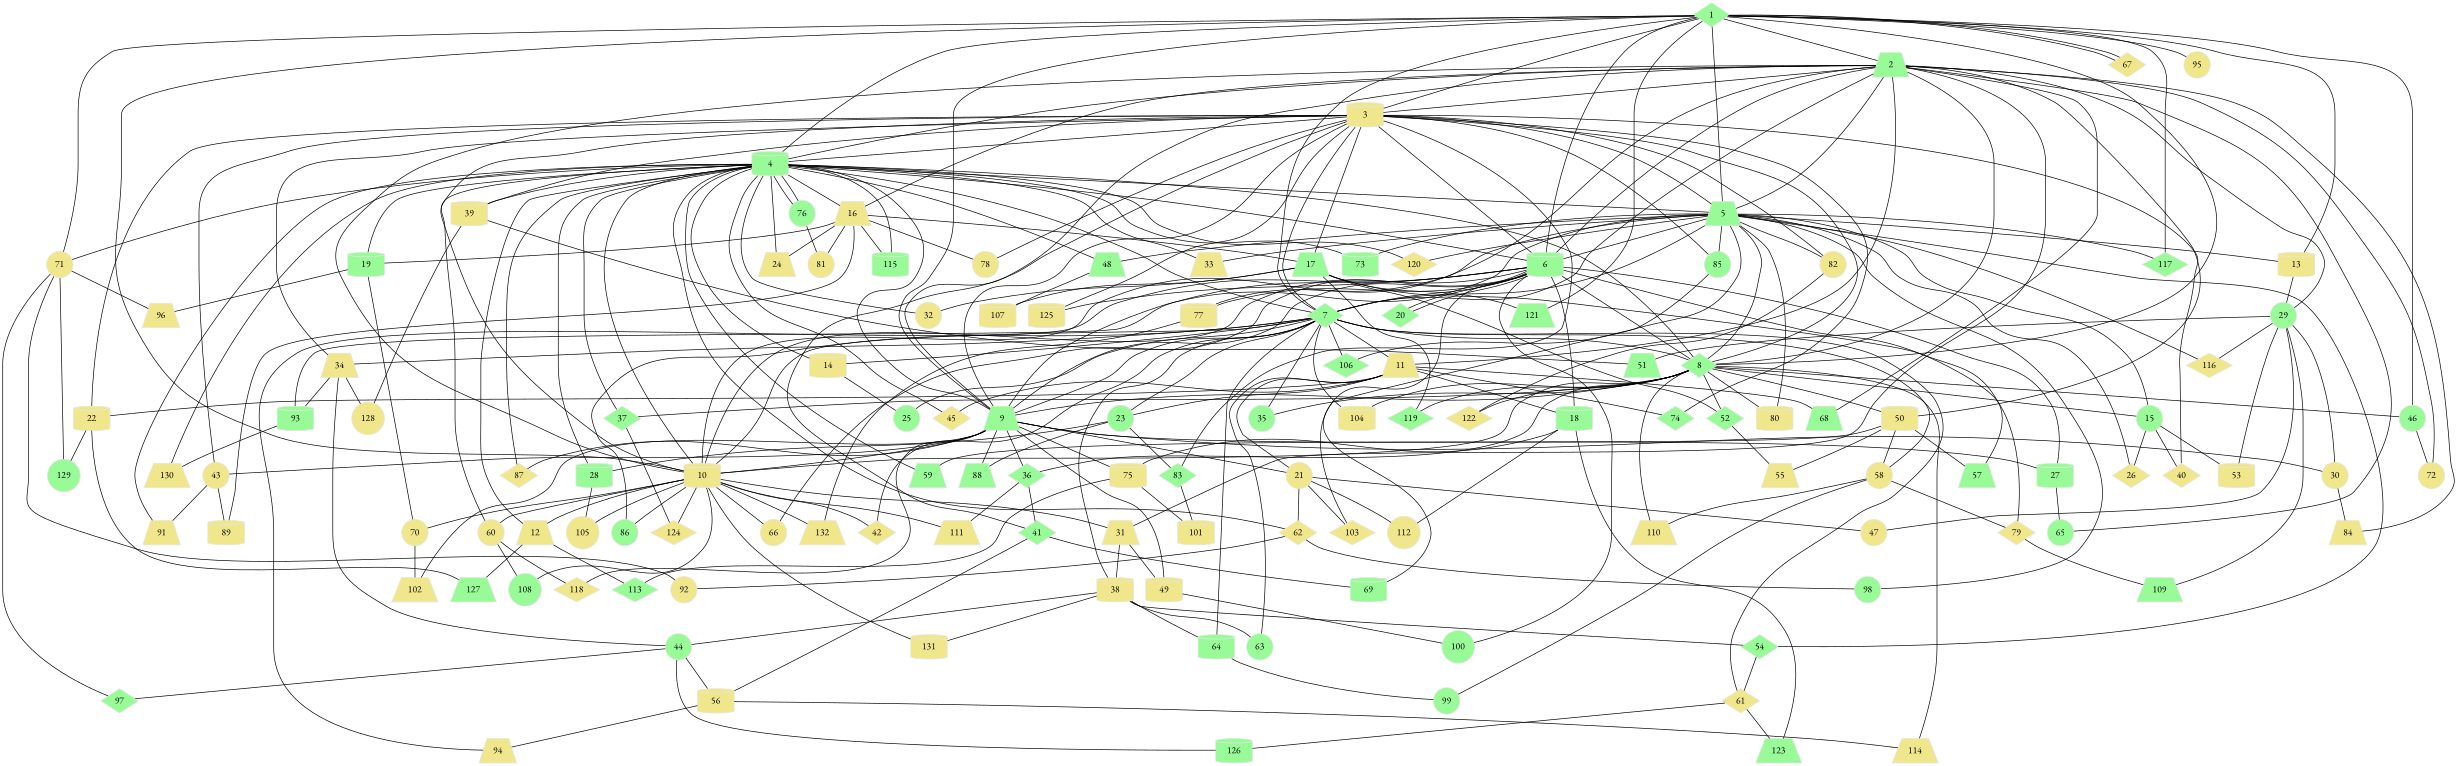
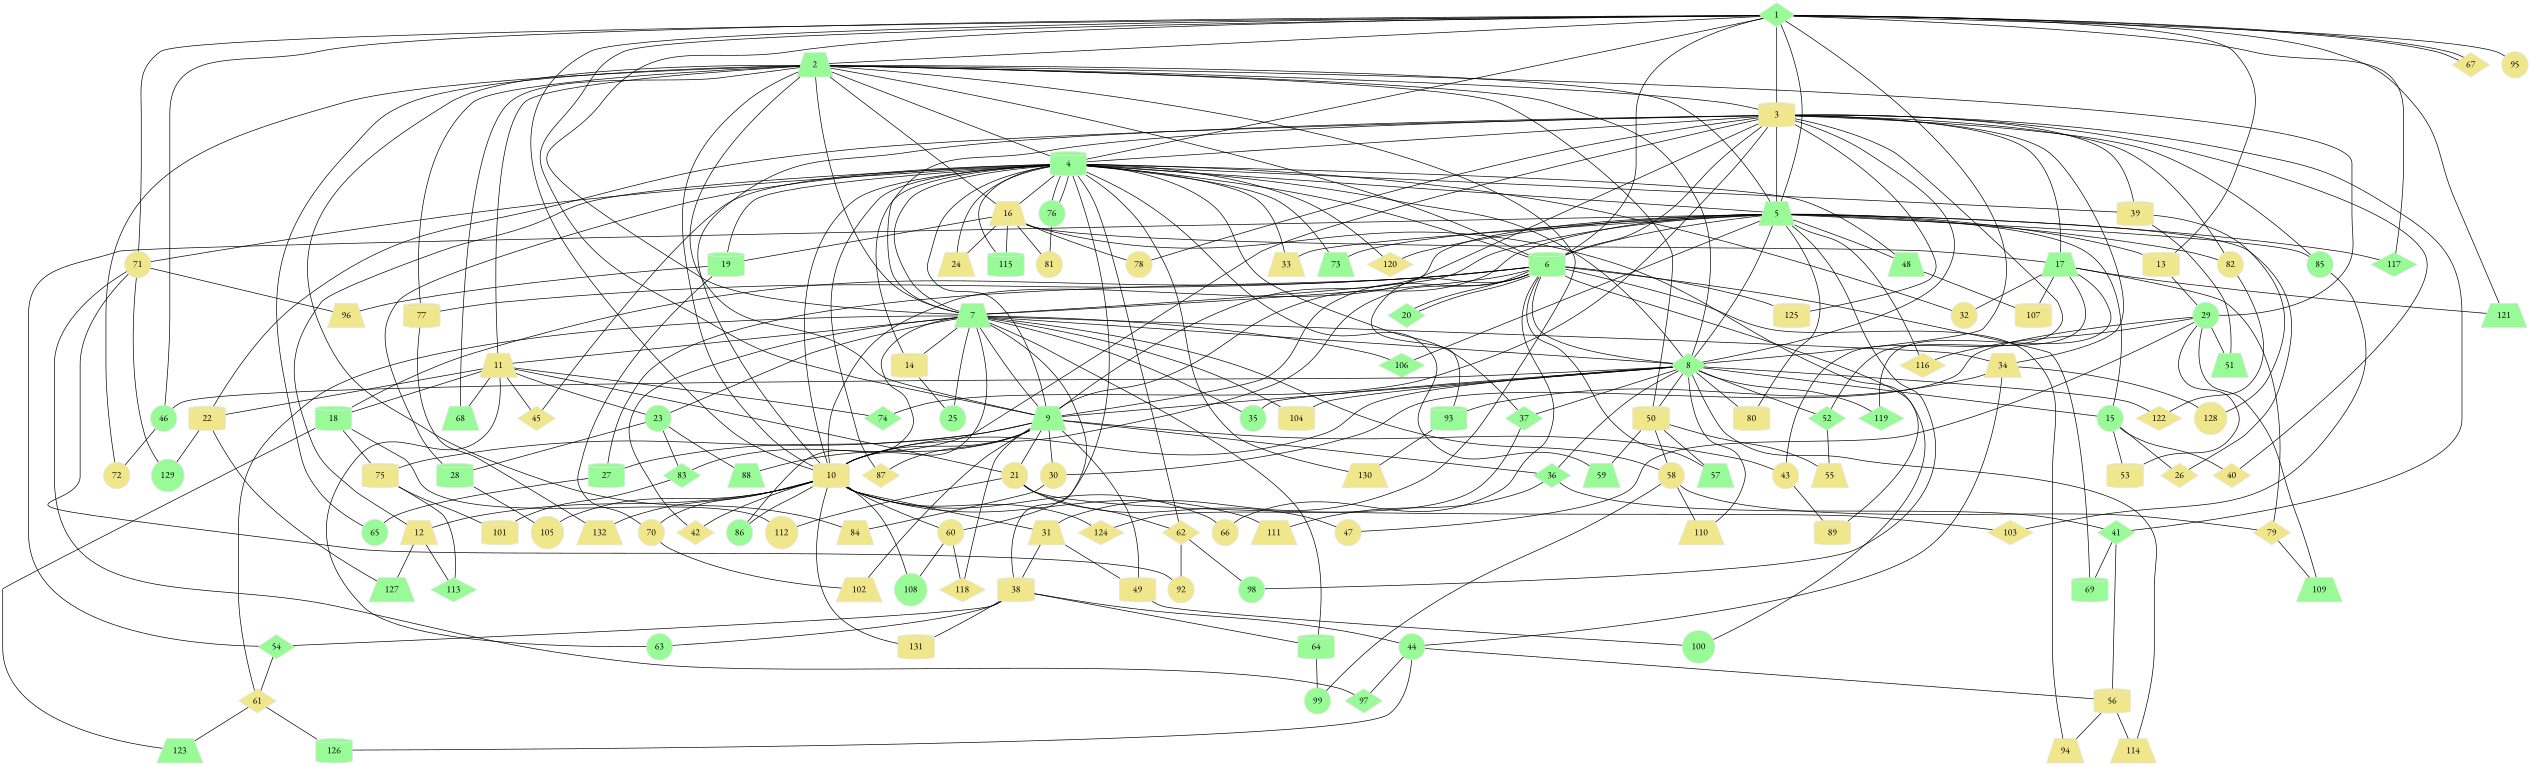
(1360, 265) -> (1336, 265)
(1325, 315) -> (973, 315)
(162, 533) -> none
